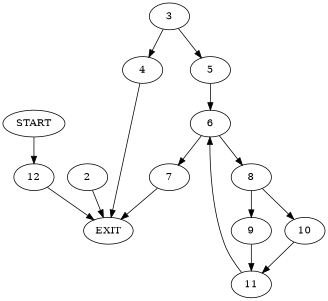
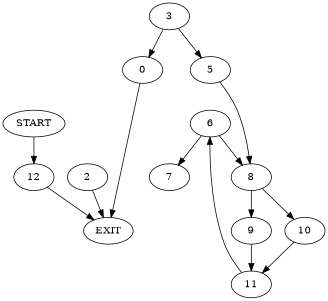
(143, 70) -> (143, 70)
(210, 93) -> (240, 117)
(142, 201) -> none
